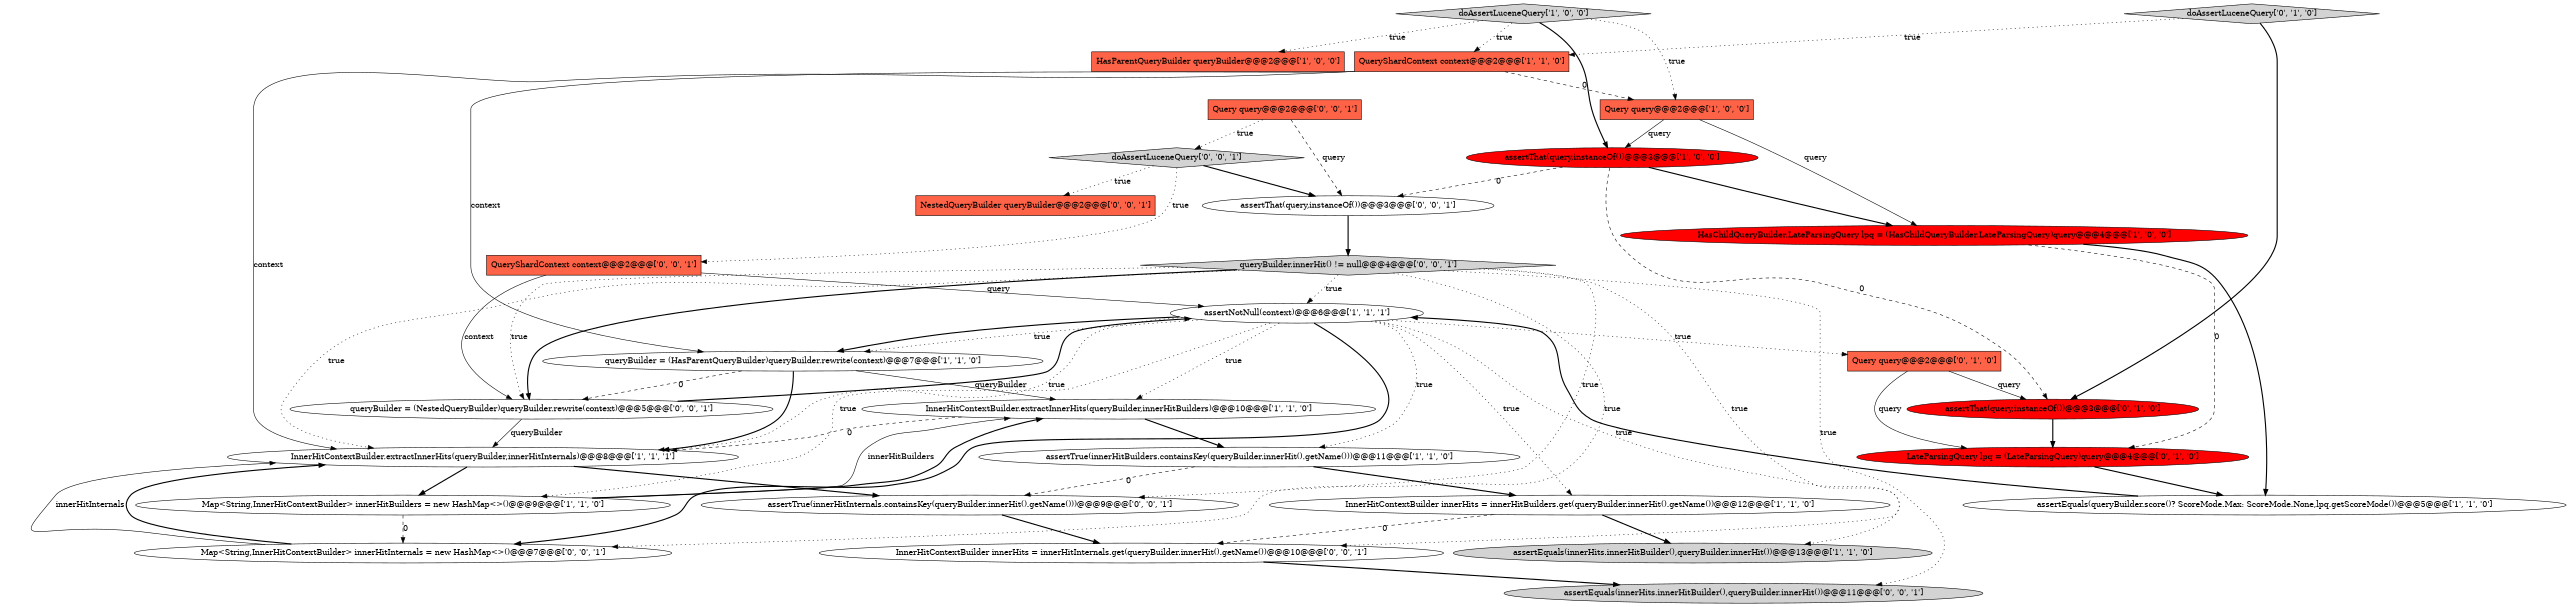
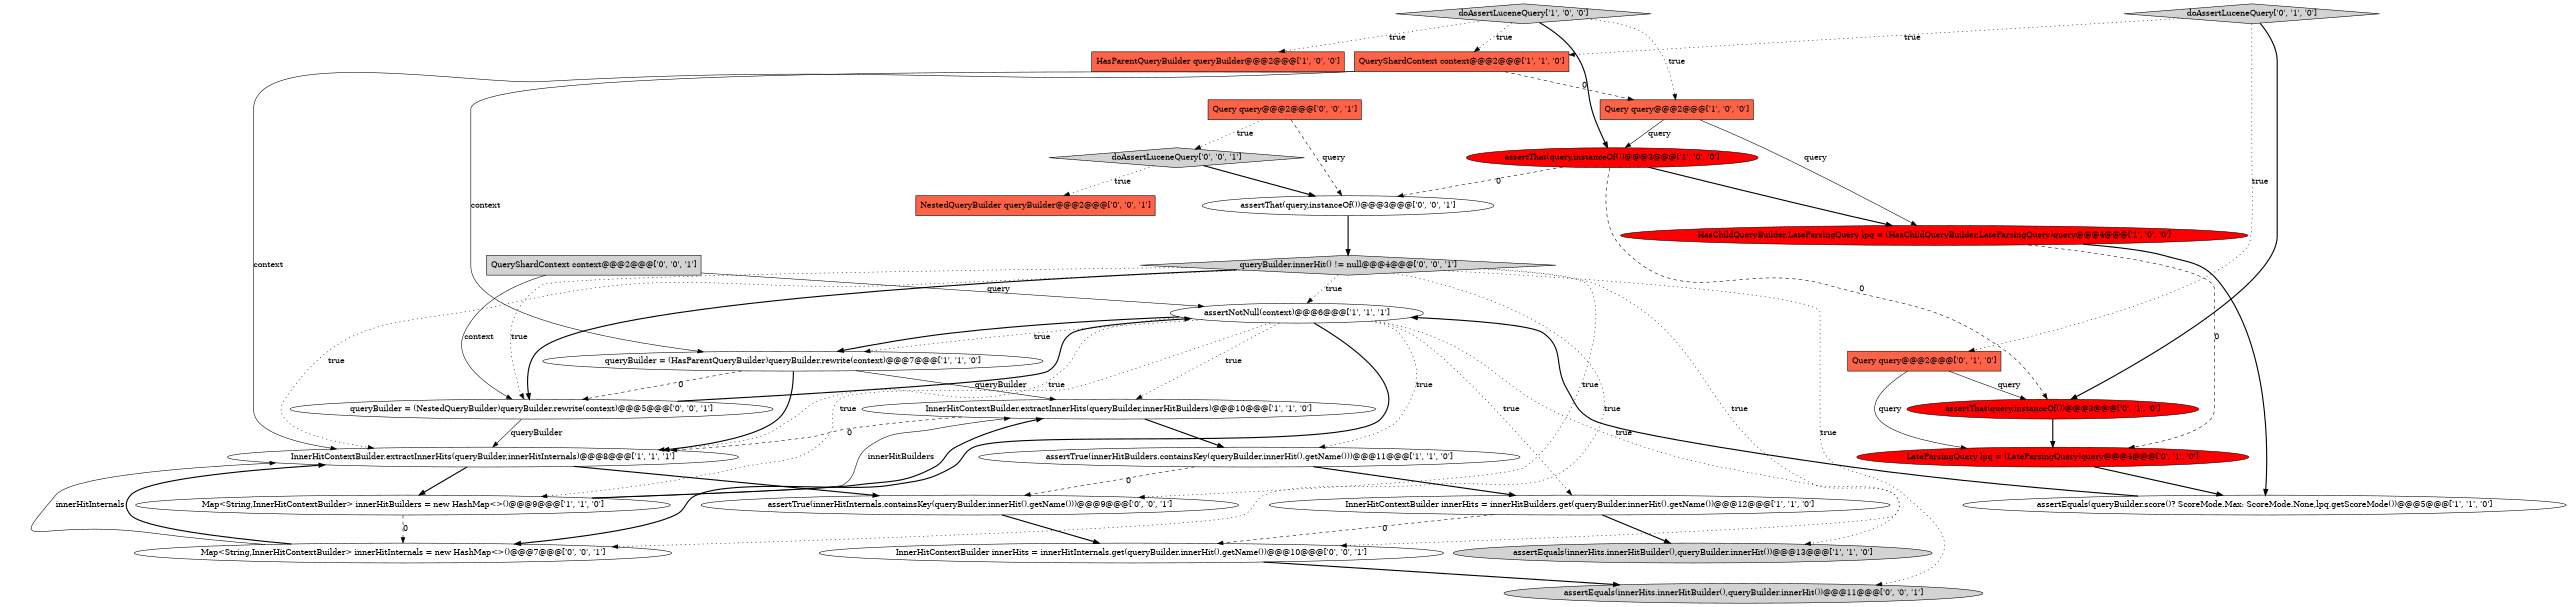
(961, 248) -> none
(594, 265) -> (594, 265)
(1615, 337) -> (2219, 269)
